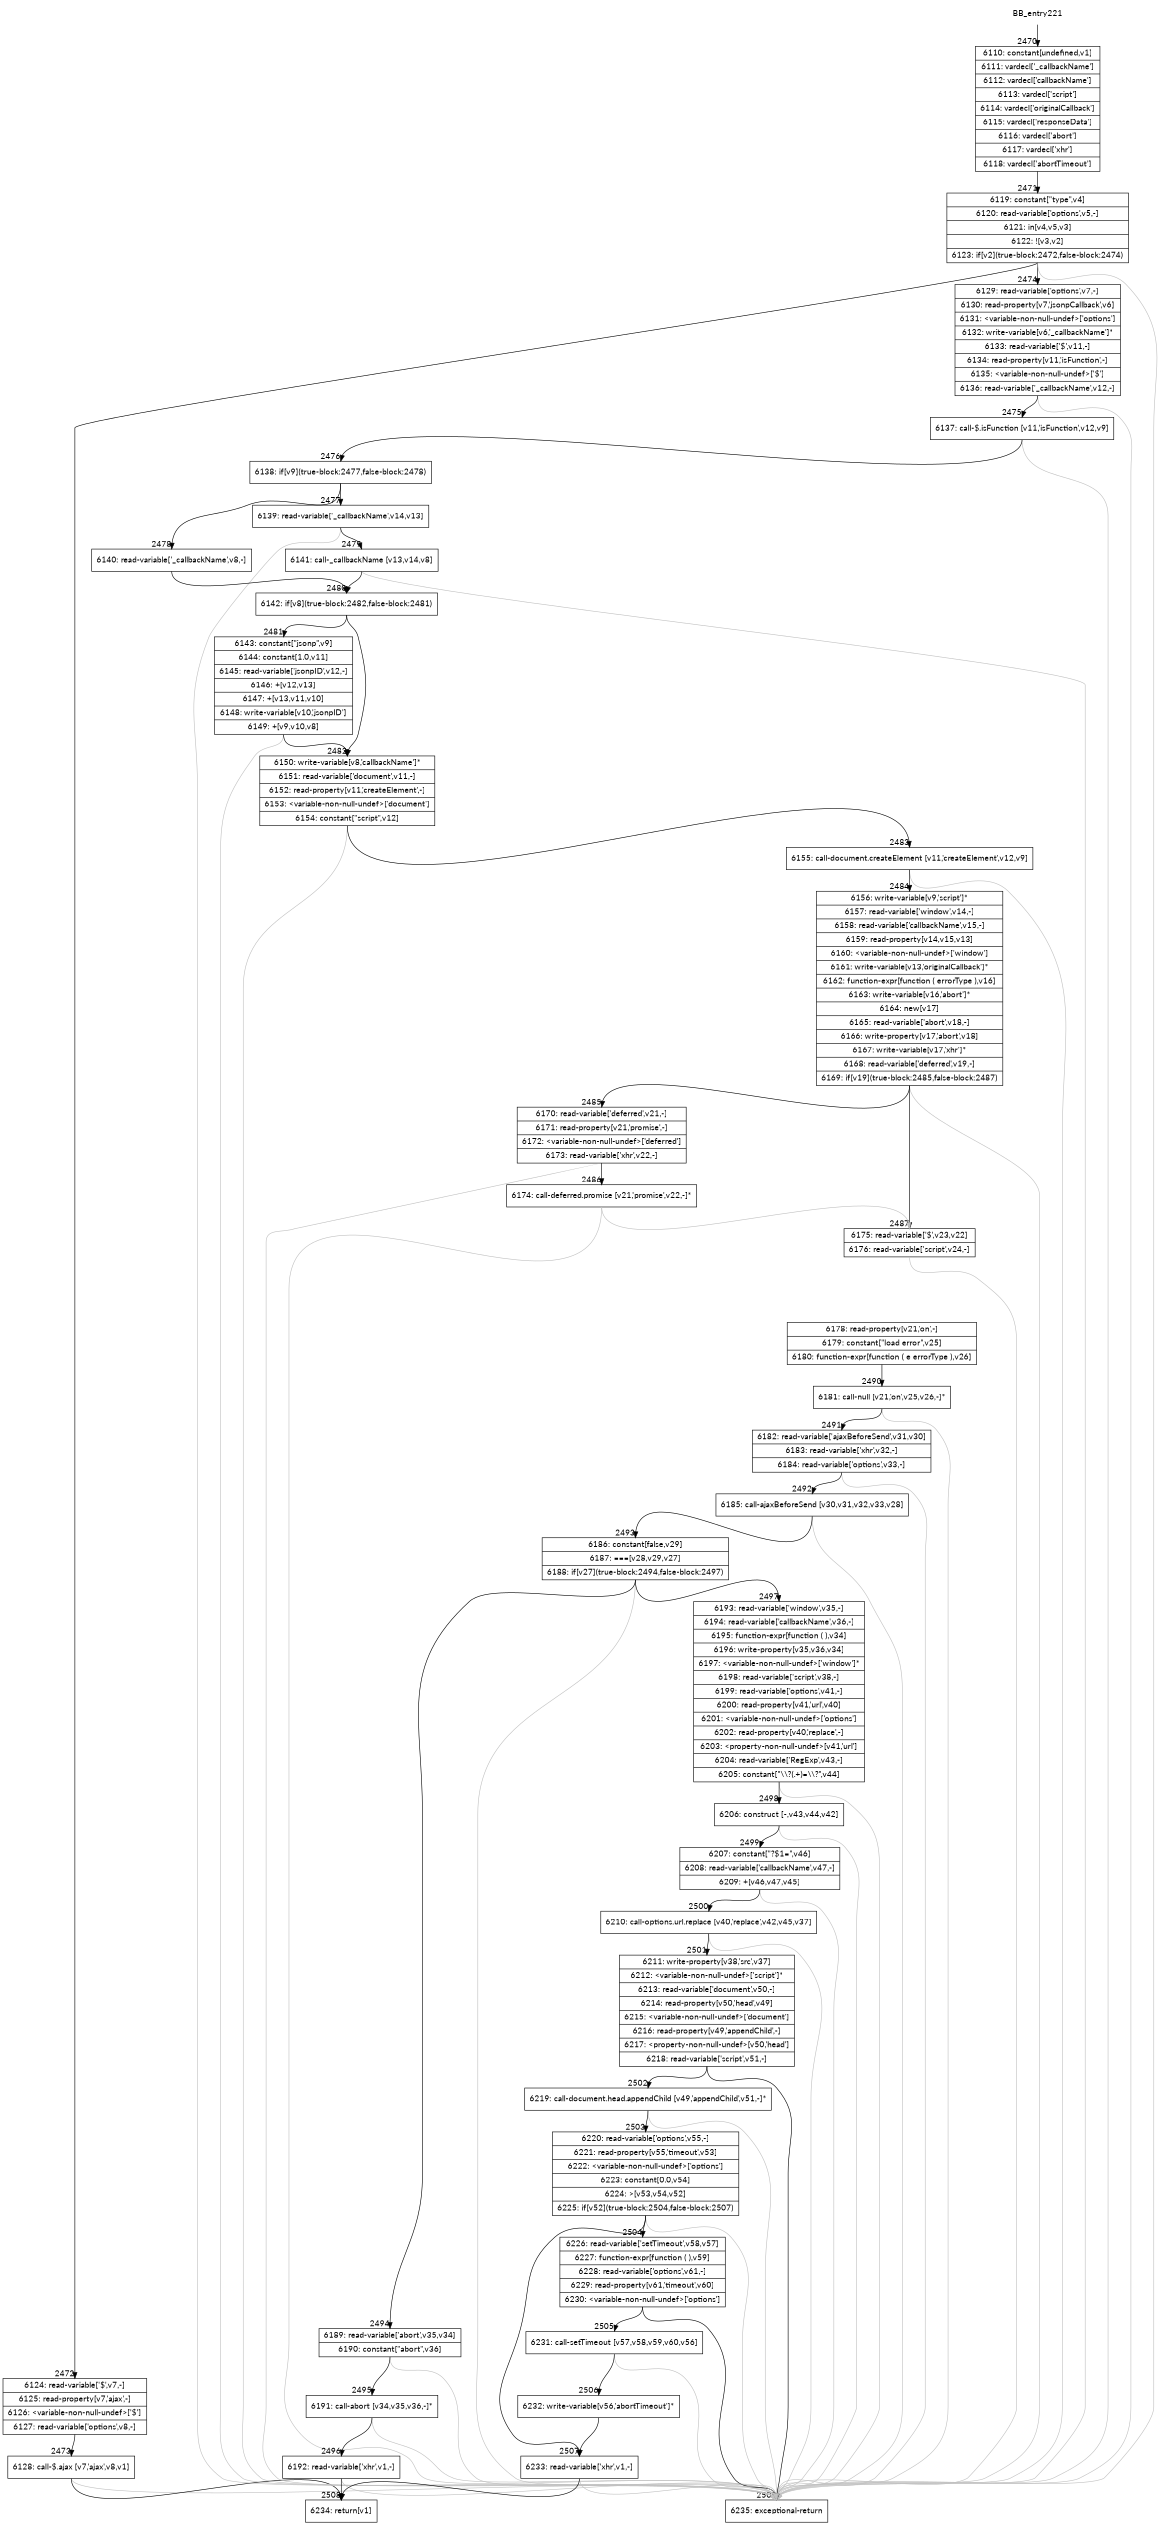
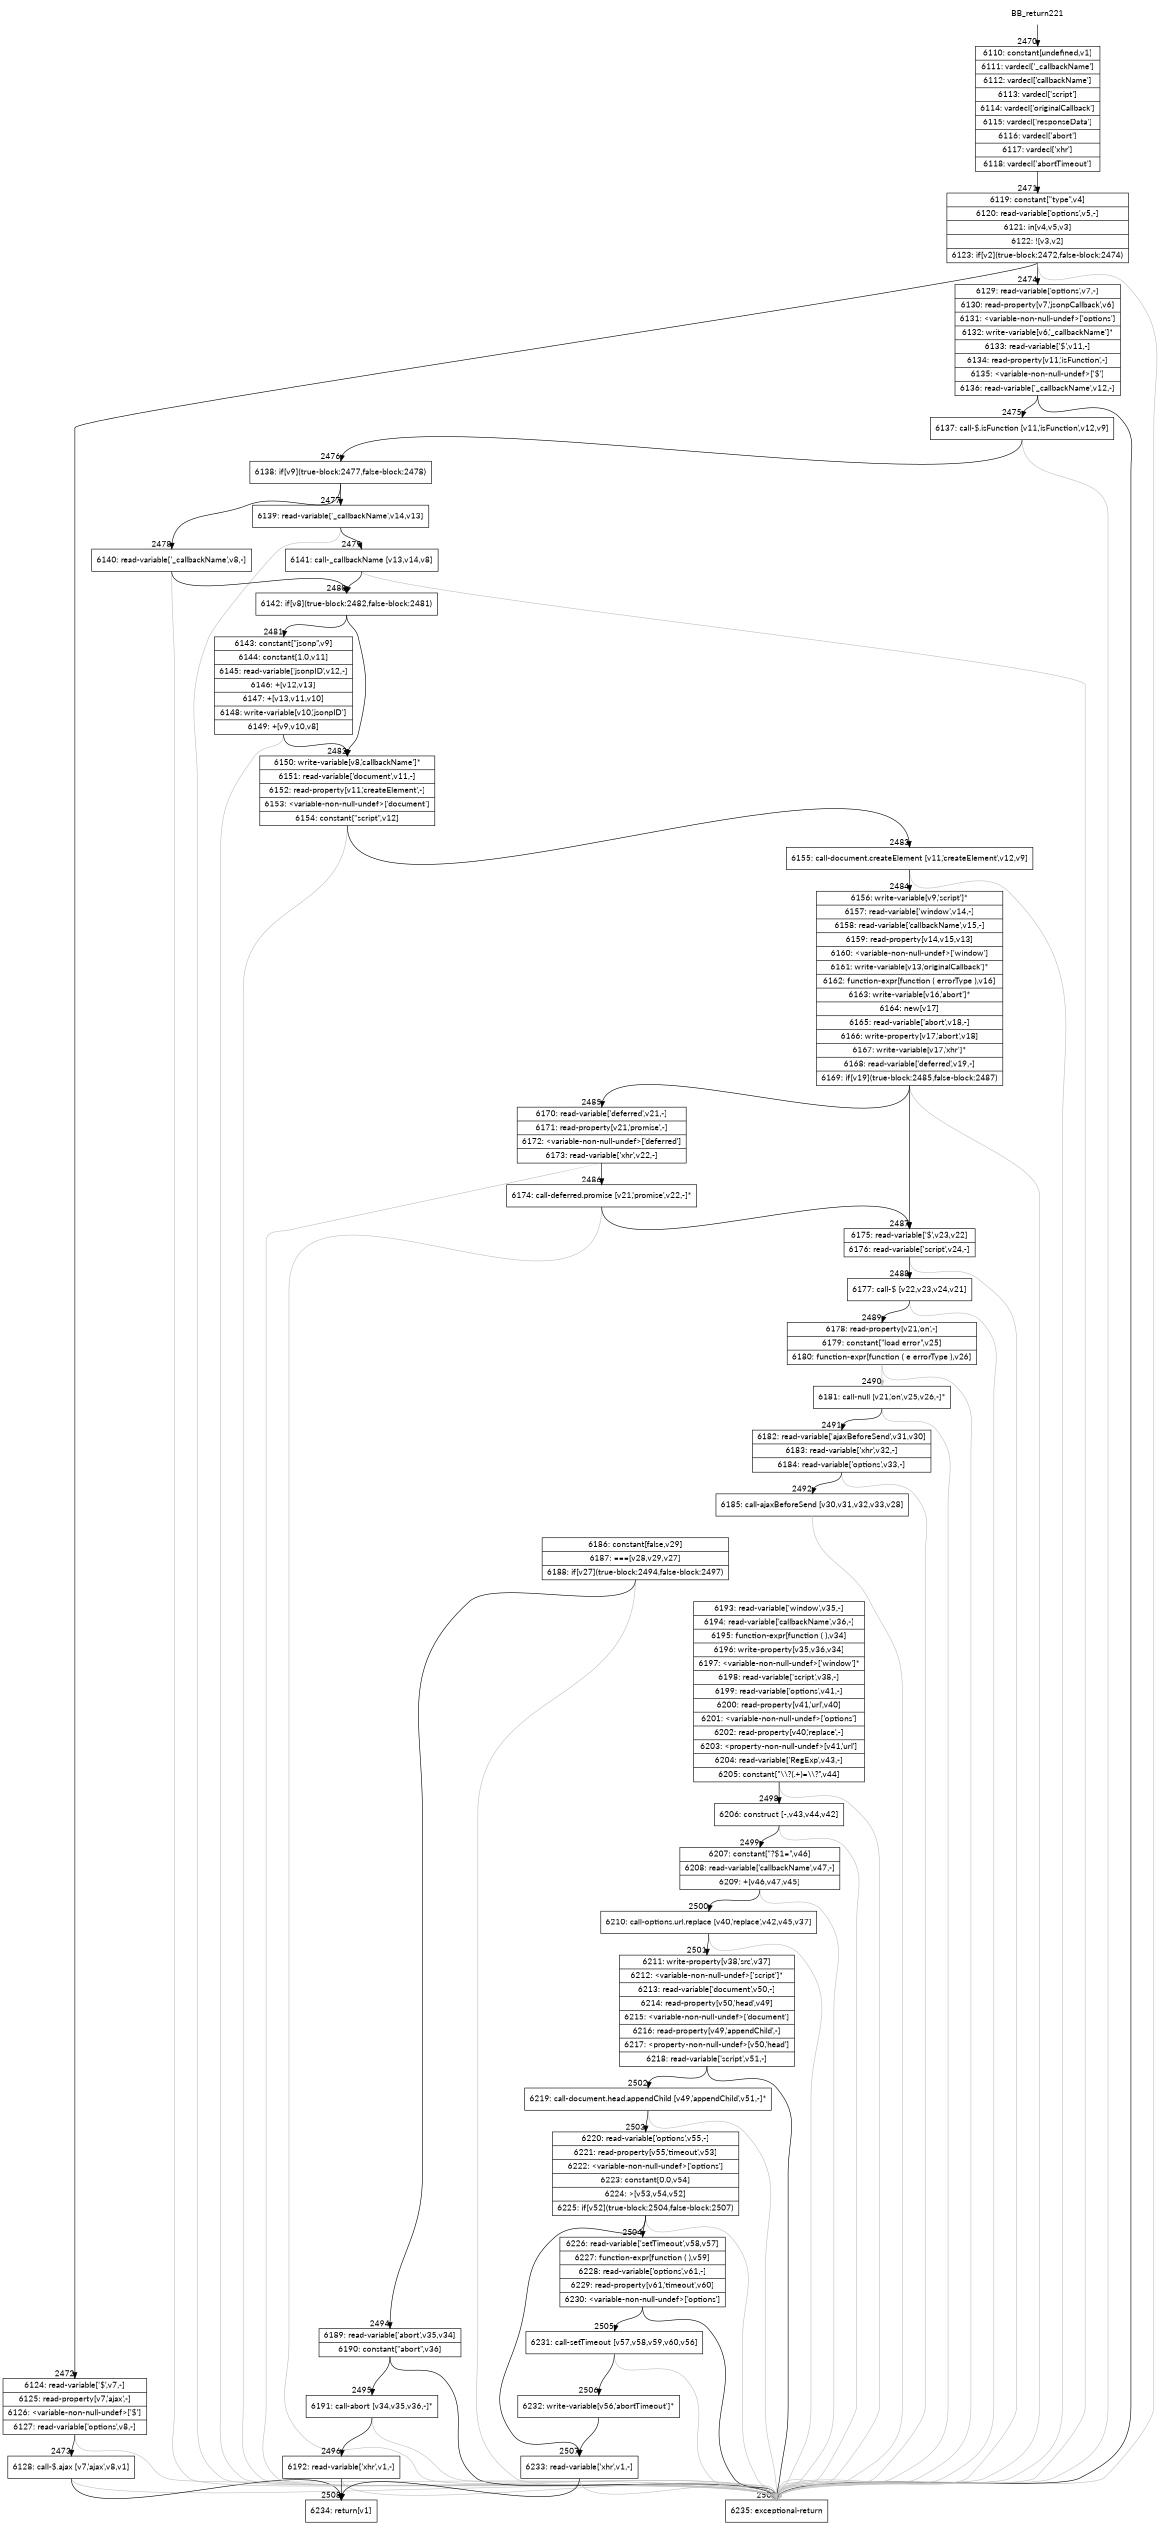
(1038, 14) -> (1038, 14)
(753, 1218) -> (753, 1218)
none -> (910, 1290)
(882, 1372) -> (882, 1372)
(727, 1528) -> none
(1131, 1561) -> (1131, 1561)
(704, 1592) -> none
none -> (175, 1820)
none -> (971, 1971)
(471, 2473) -> (471, 2473)
none -> (414, 2481)
